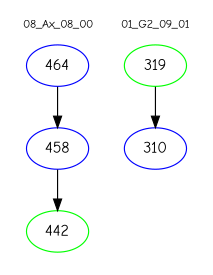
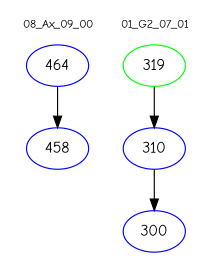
(58, 25) -> (58, 25)
(155, 25) -> (155, 25)
(58, 231) -> none
none -> (154, 231)
